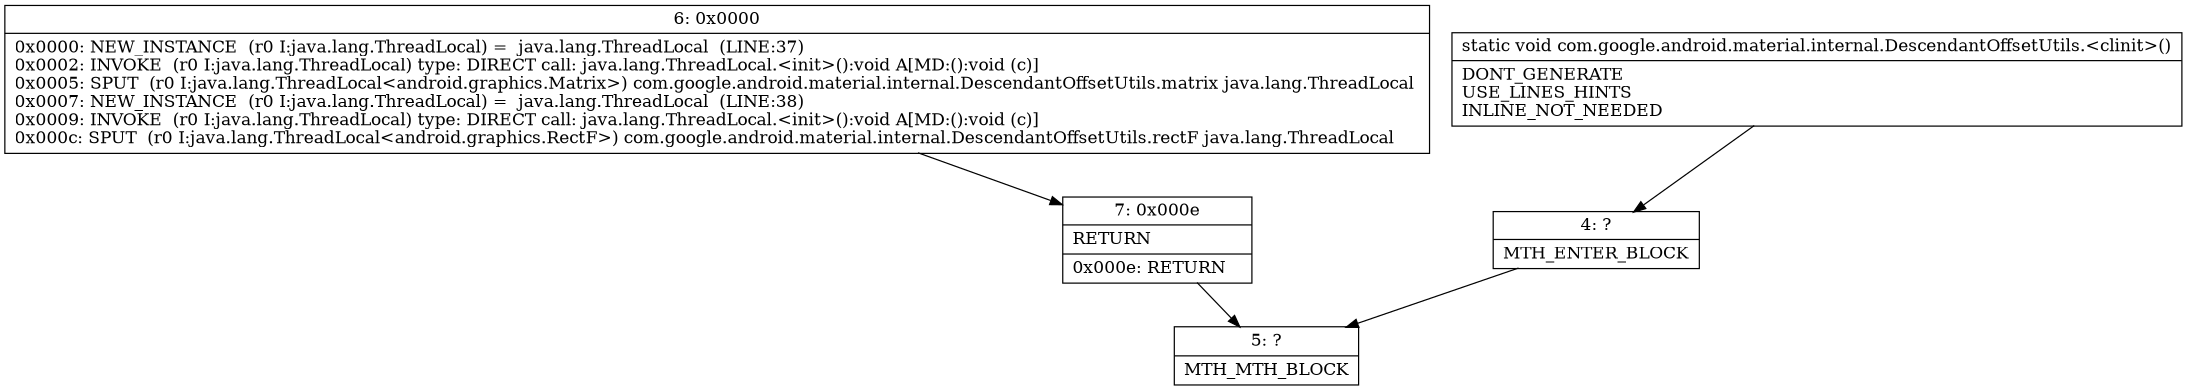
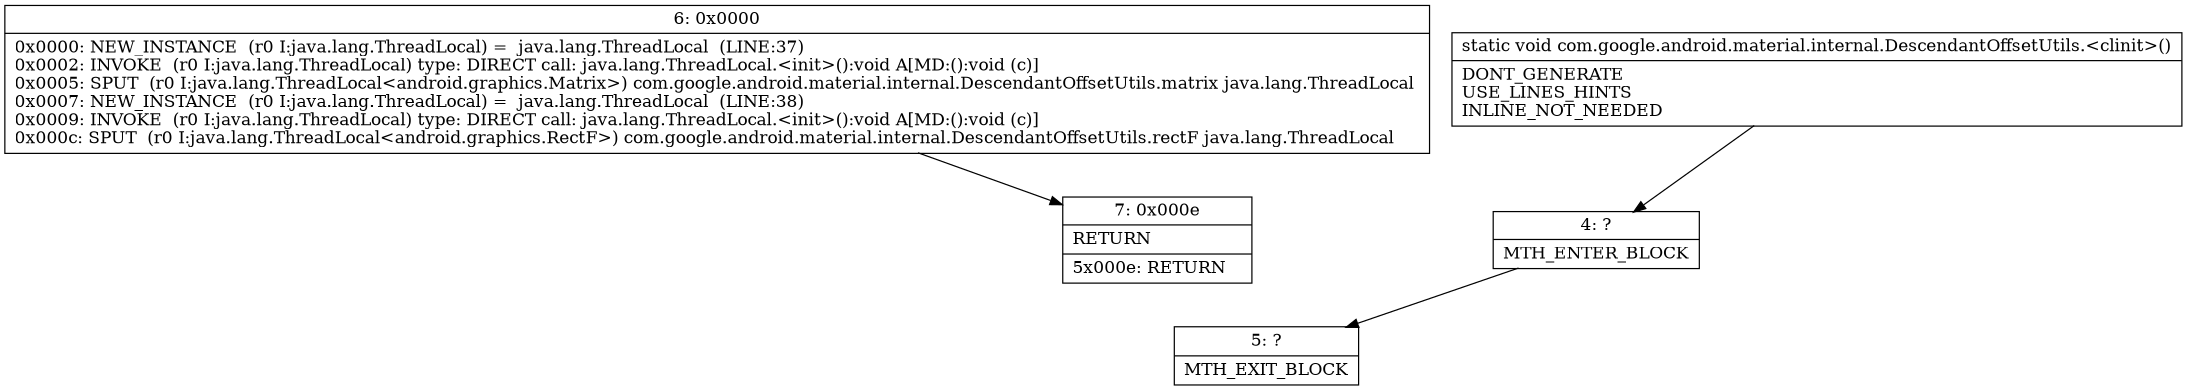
(1157, 268) -> (1157, 268)
(1214, 300) -> none
(1266, 370) -> (1266, 370)
